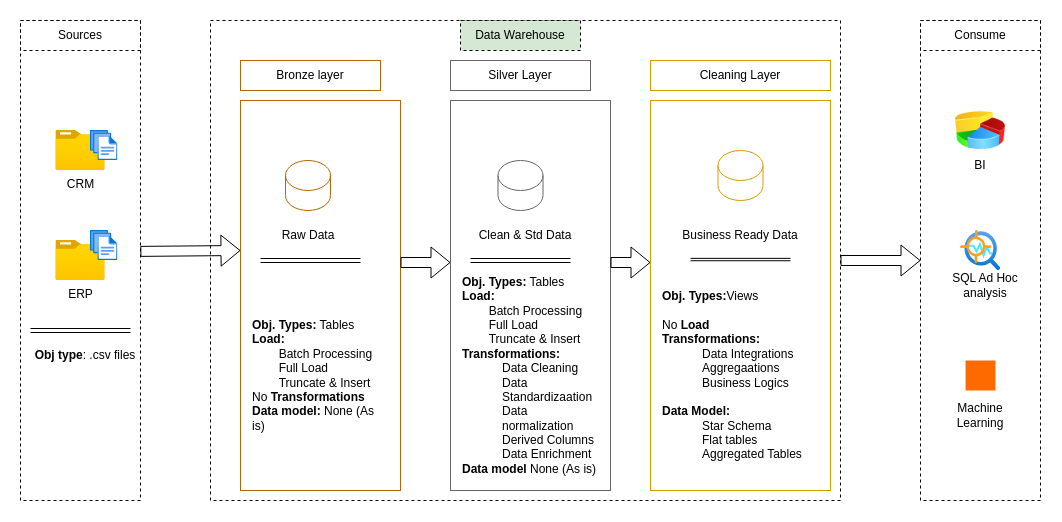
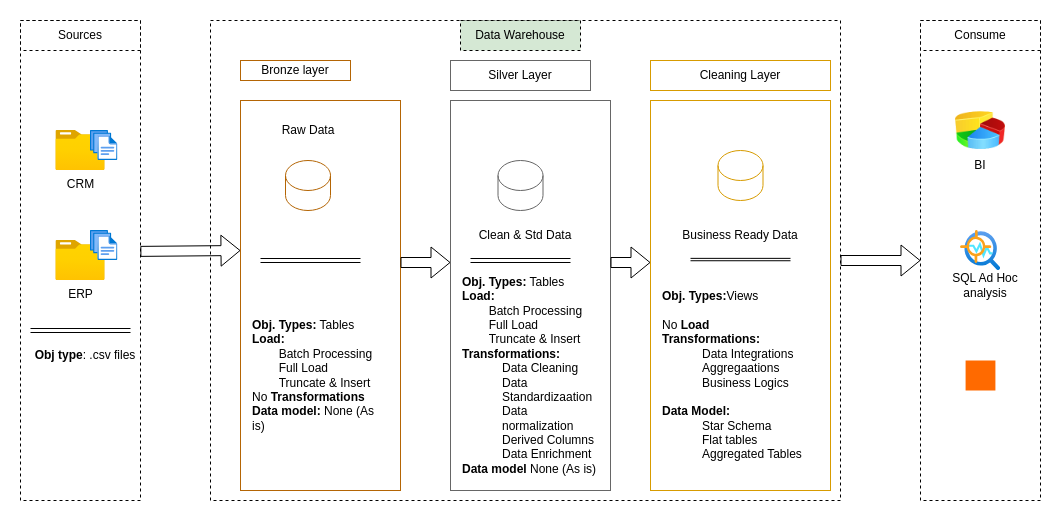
(311, 76) -> (296, 71)
(308, 236) -> (308, 131)
(981, 416) -> none
